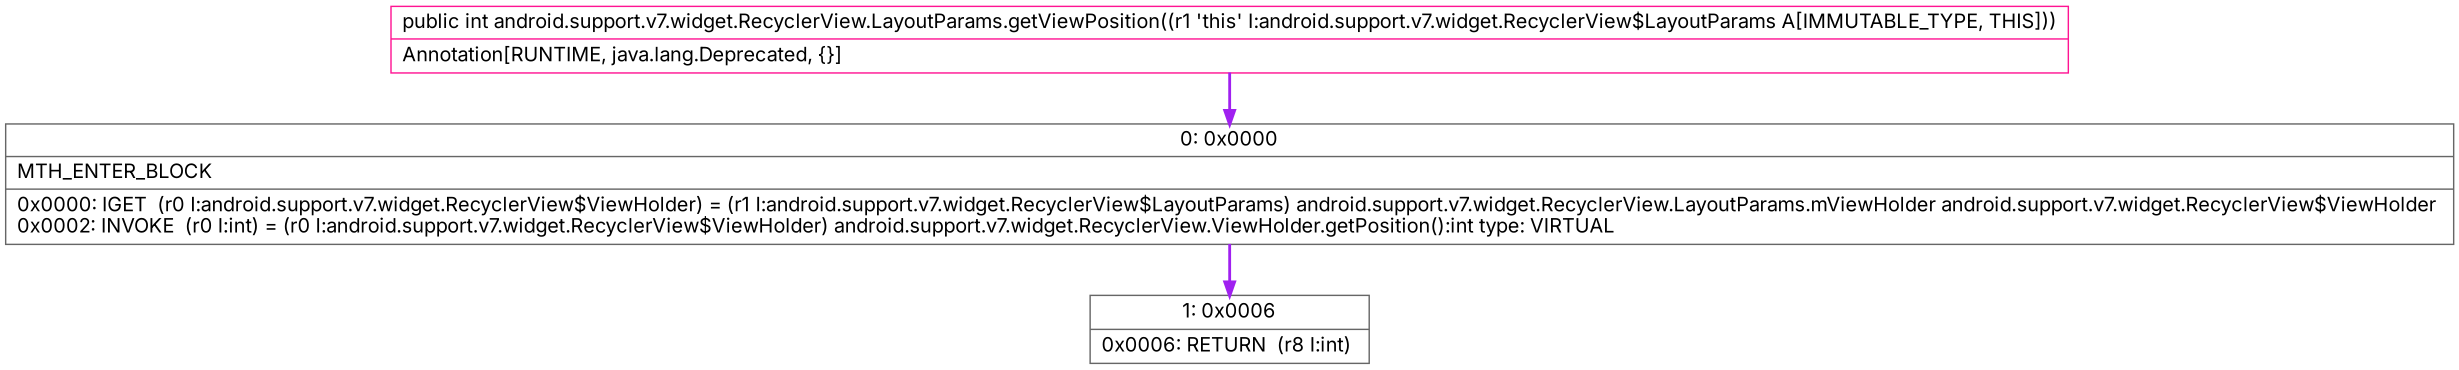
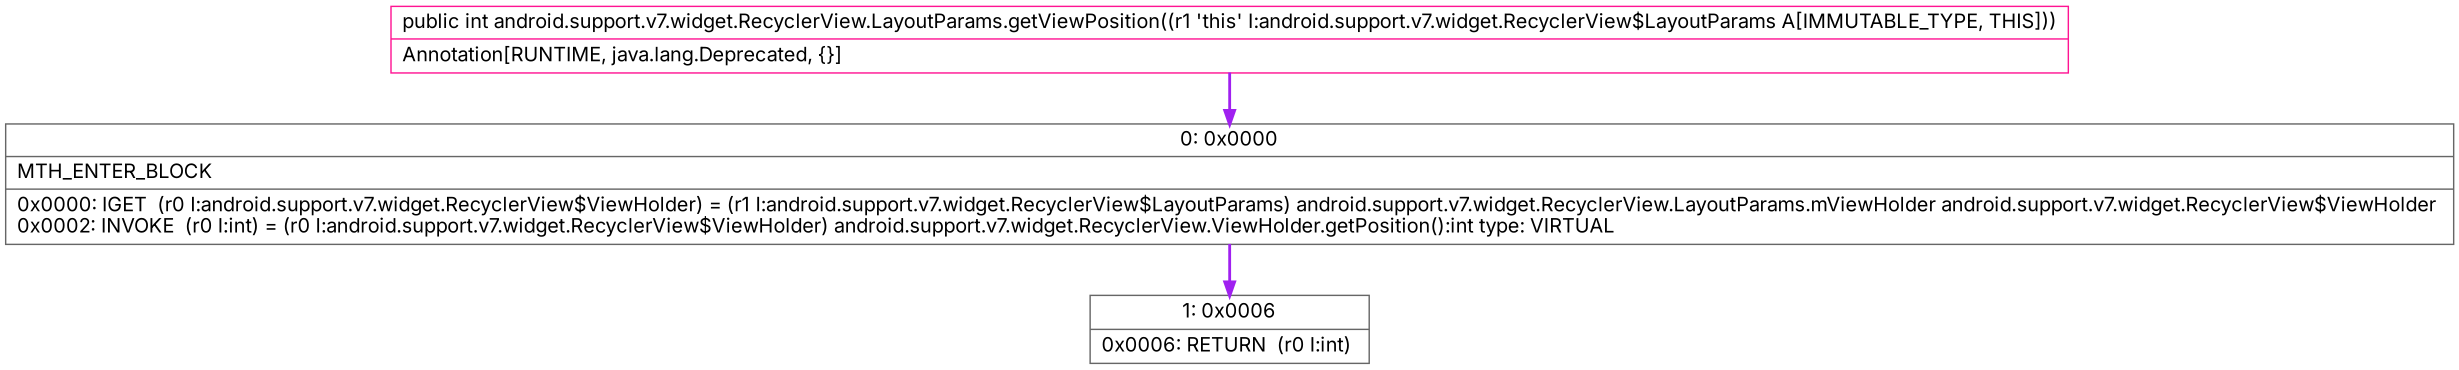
(1230, 346) -> (1230, 346)
